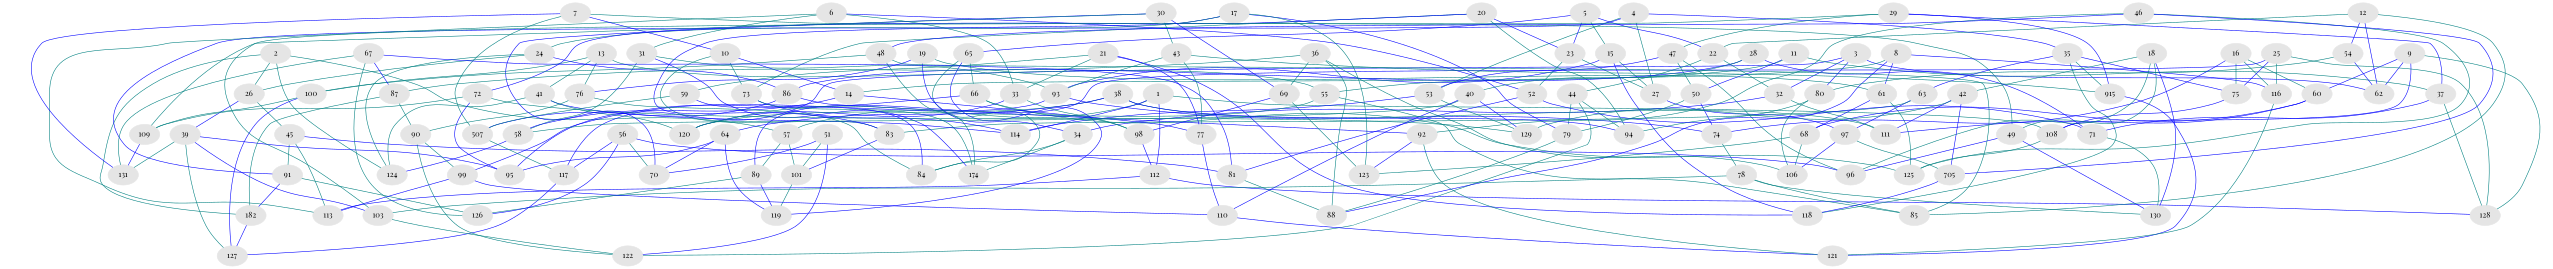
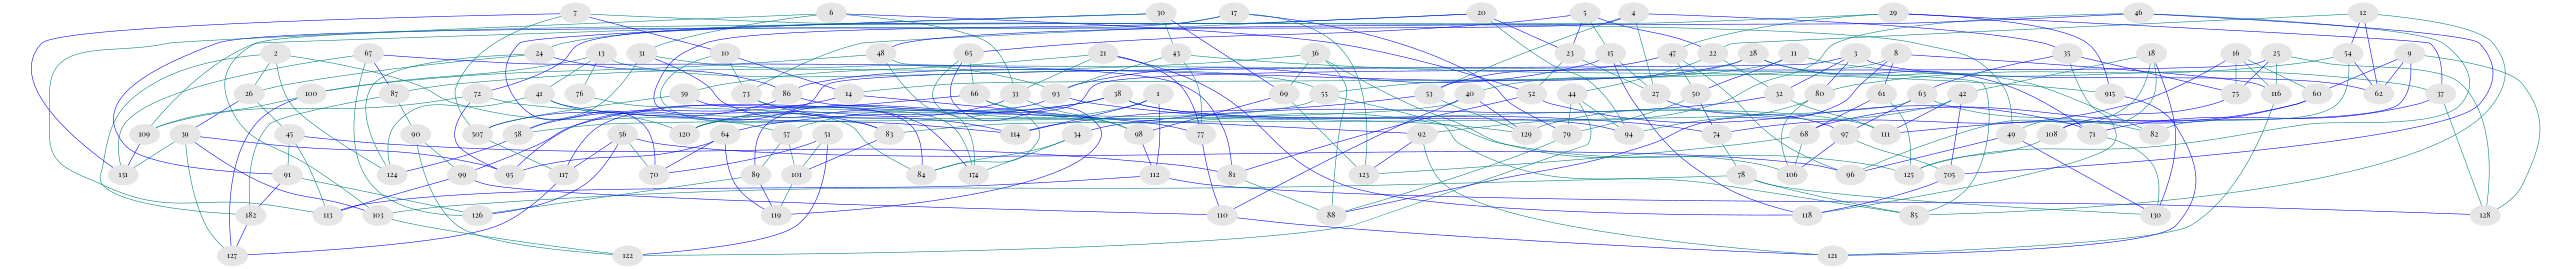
(923, 53) -> none
(2089, 74) -> none
(1542, 108) -> none
(500, 117) -> none
none -> (2154, 134)
